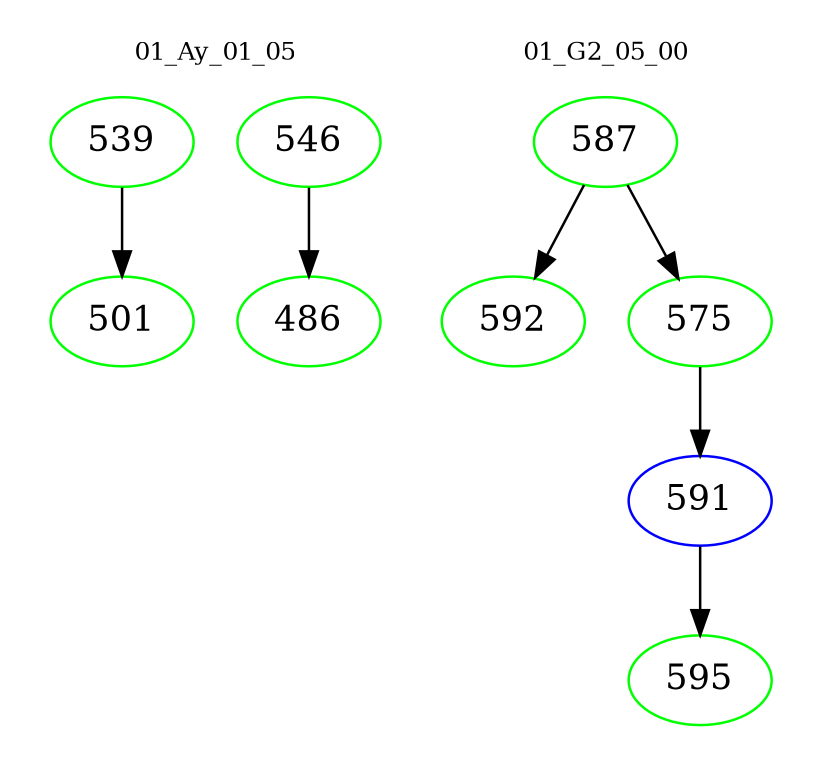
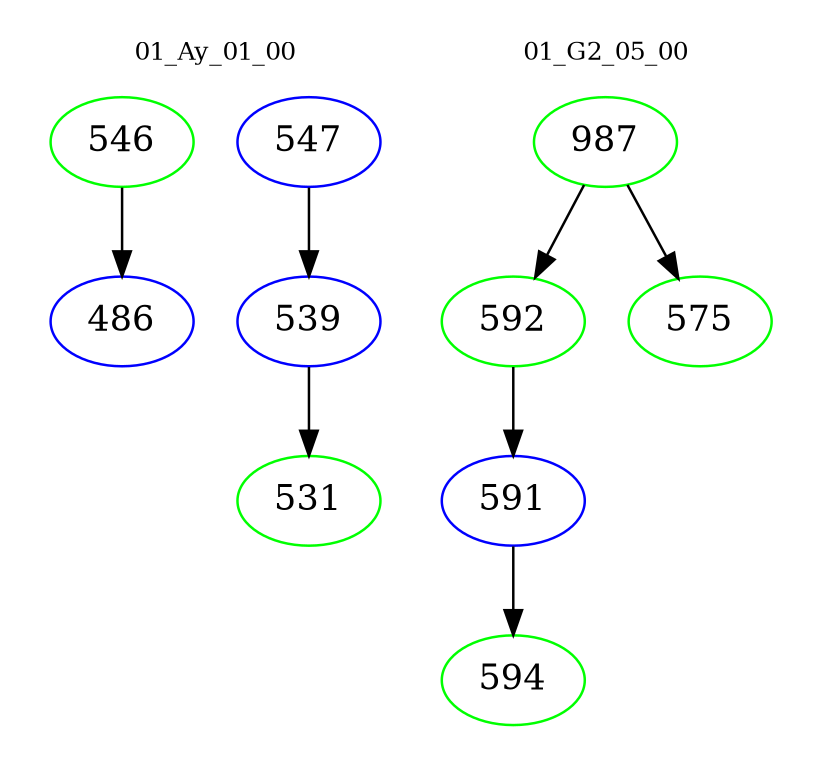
(216, 54) -> (216, 54)
(122, 142) -> (309, 321)
none -> (309, 142)
(605, 142) -> (605, 142)
(122, 321) -> (309, 501)
(309, 321) -> (122, 321)
(700, 399) -> (513, 399)
(700, 680) -> (513, 680)
